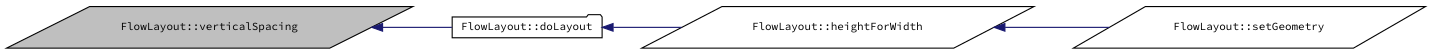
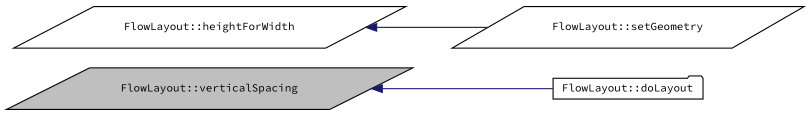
(647, 27) -> none
